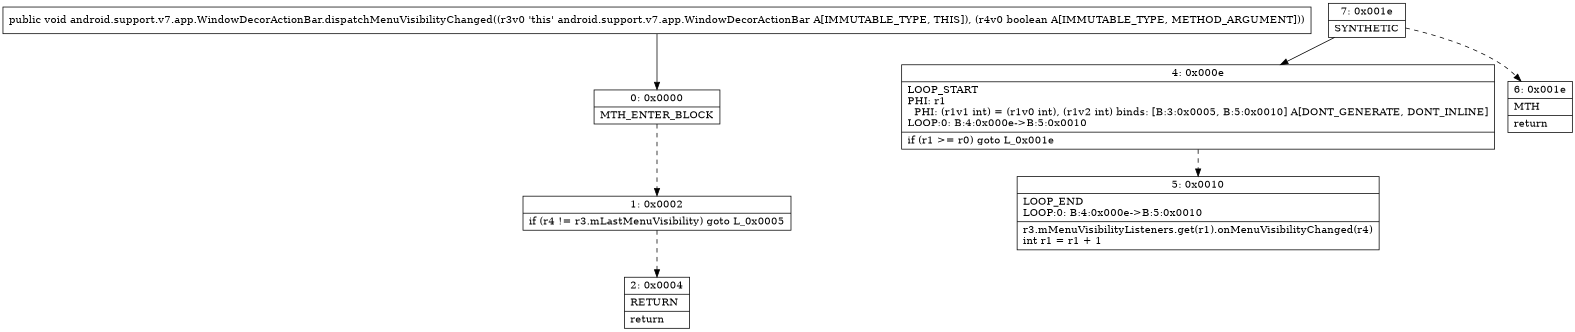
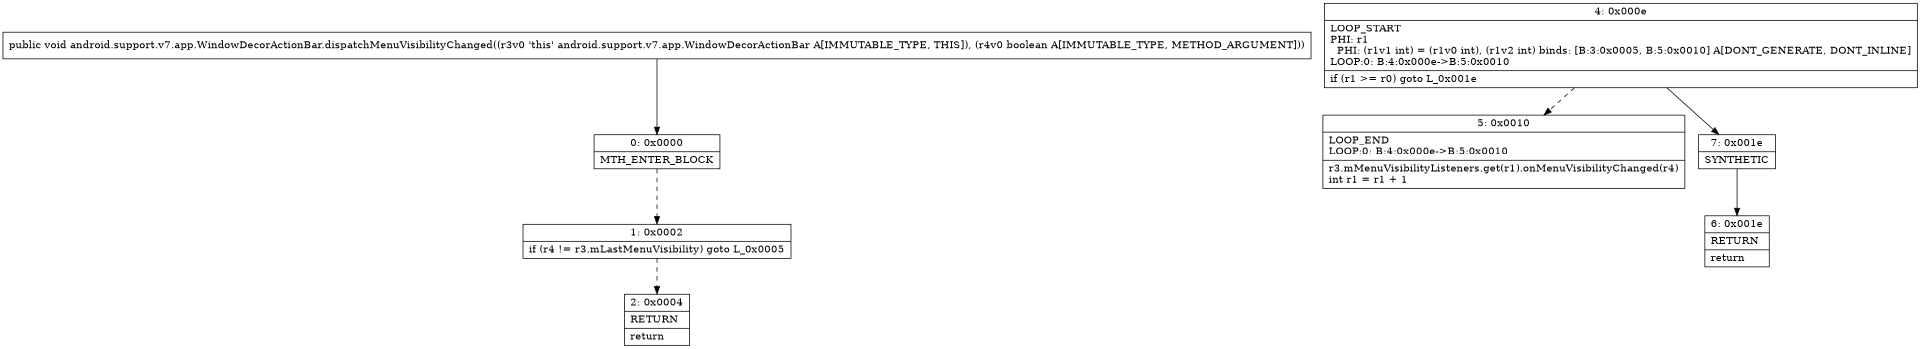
(1464, 45) -> (1737, 189)
(1311, 49) -> (1690, 109)
(1527, 107) -> (1735, 241)
